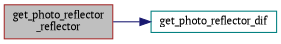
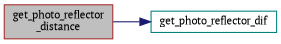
(59, 22) -> (59, 22)
